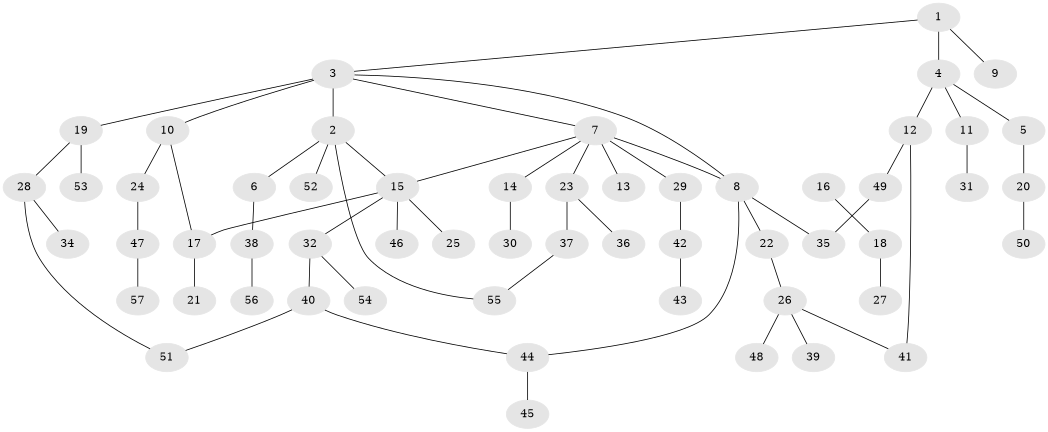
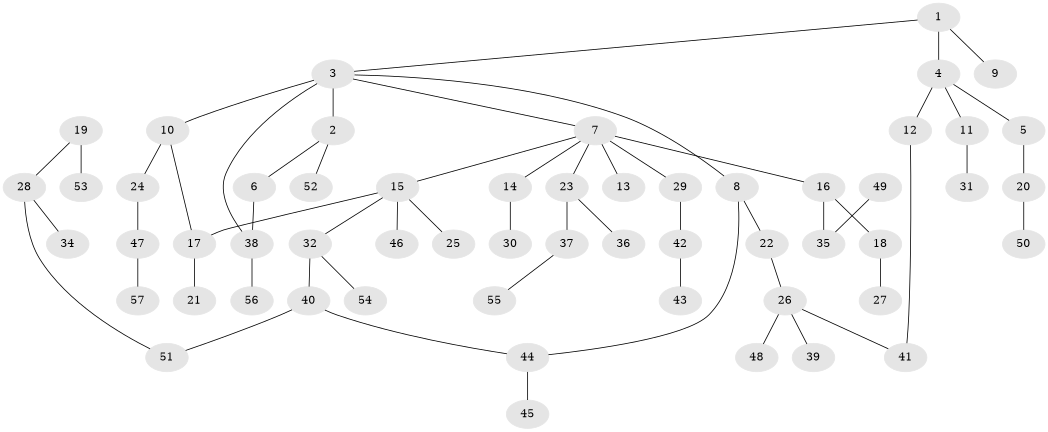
(207, 102) -> (243, 145)
(668, 157) -> (710, 159)
(366, 159) -> none
(895, 159) -> none
(781, 216) -> (824, 216)
(367, 256) -> none
